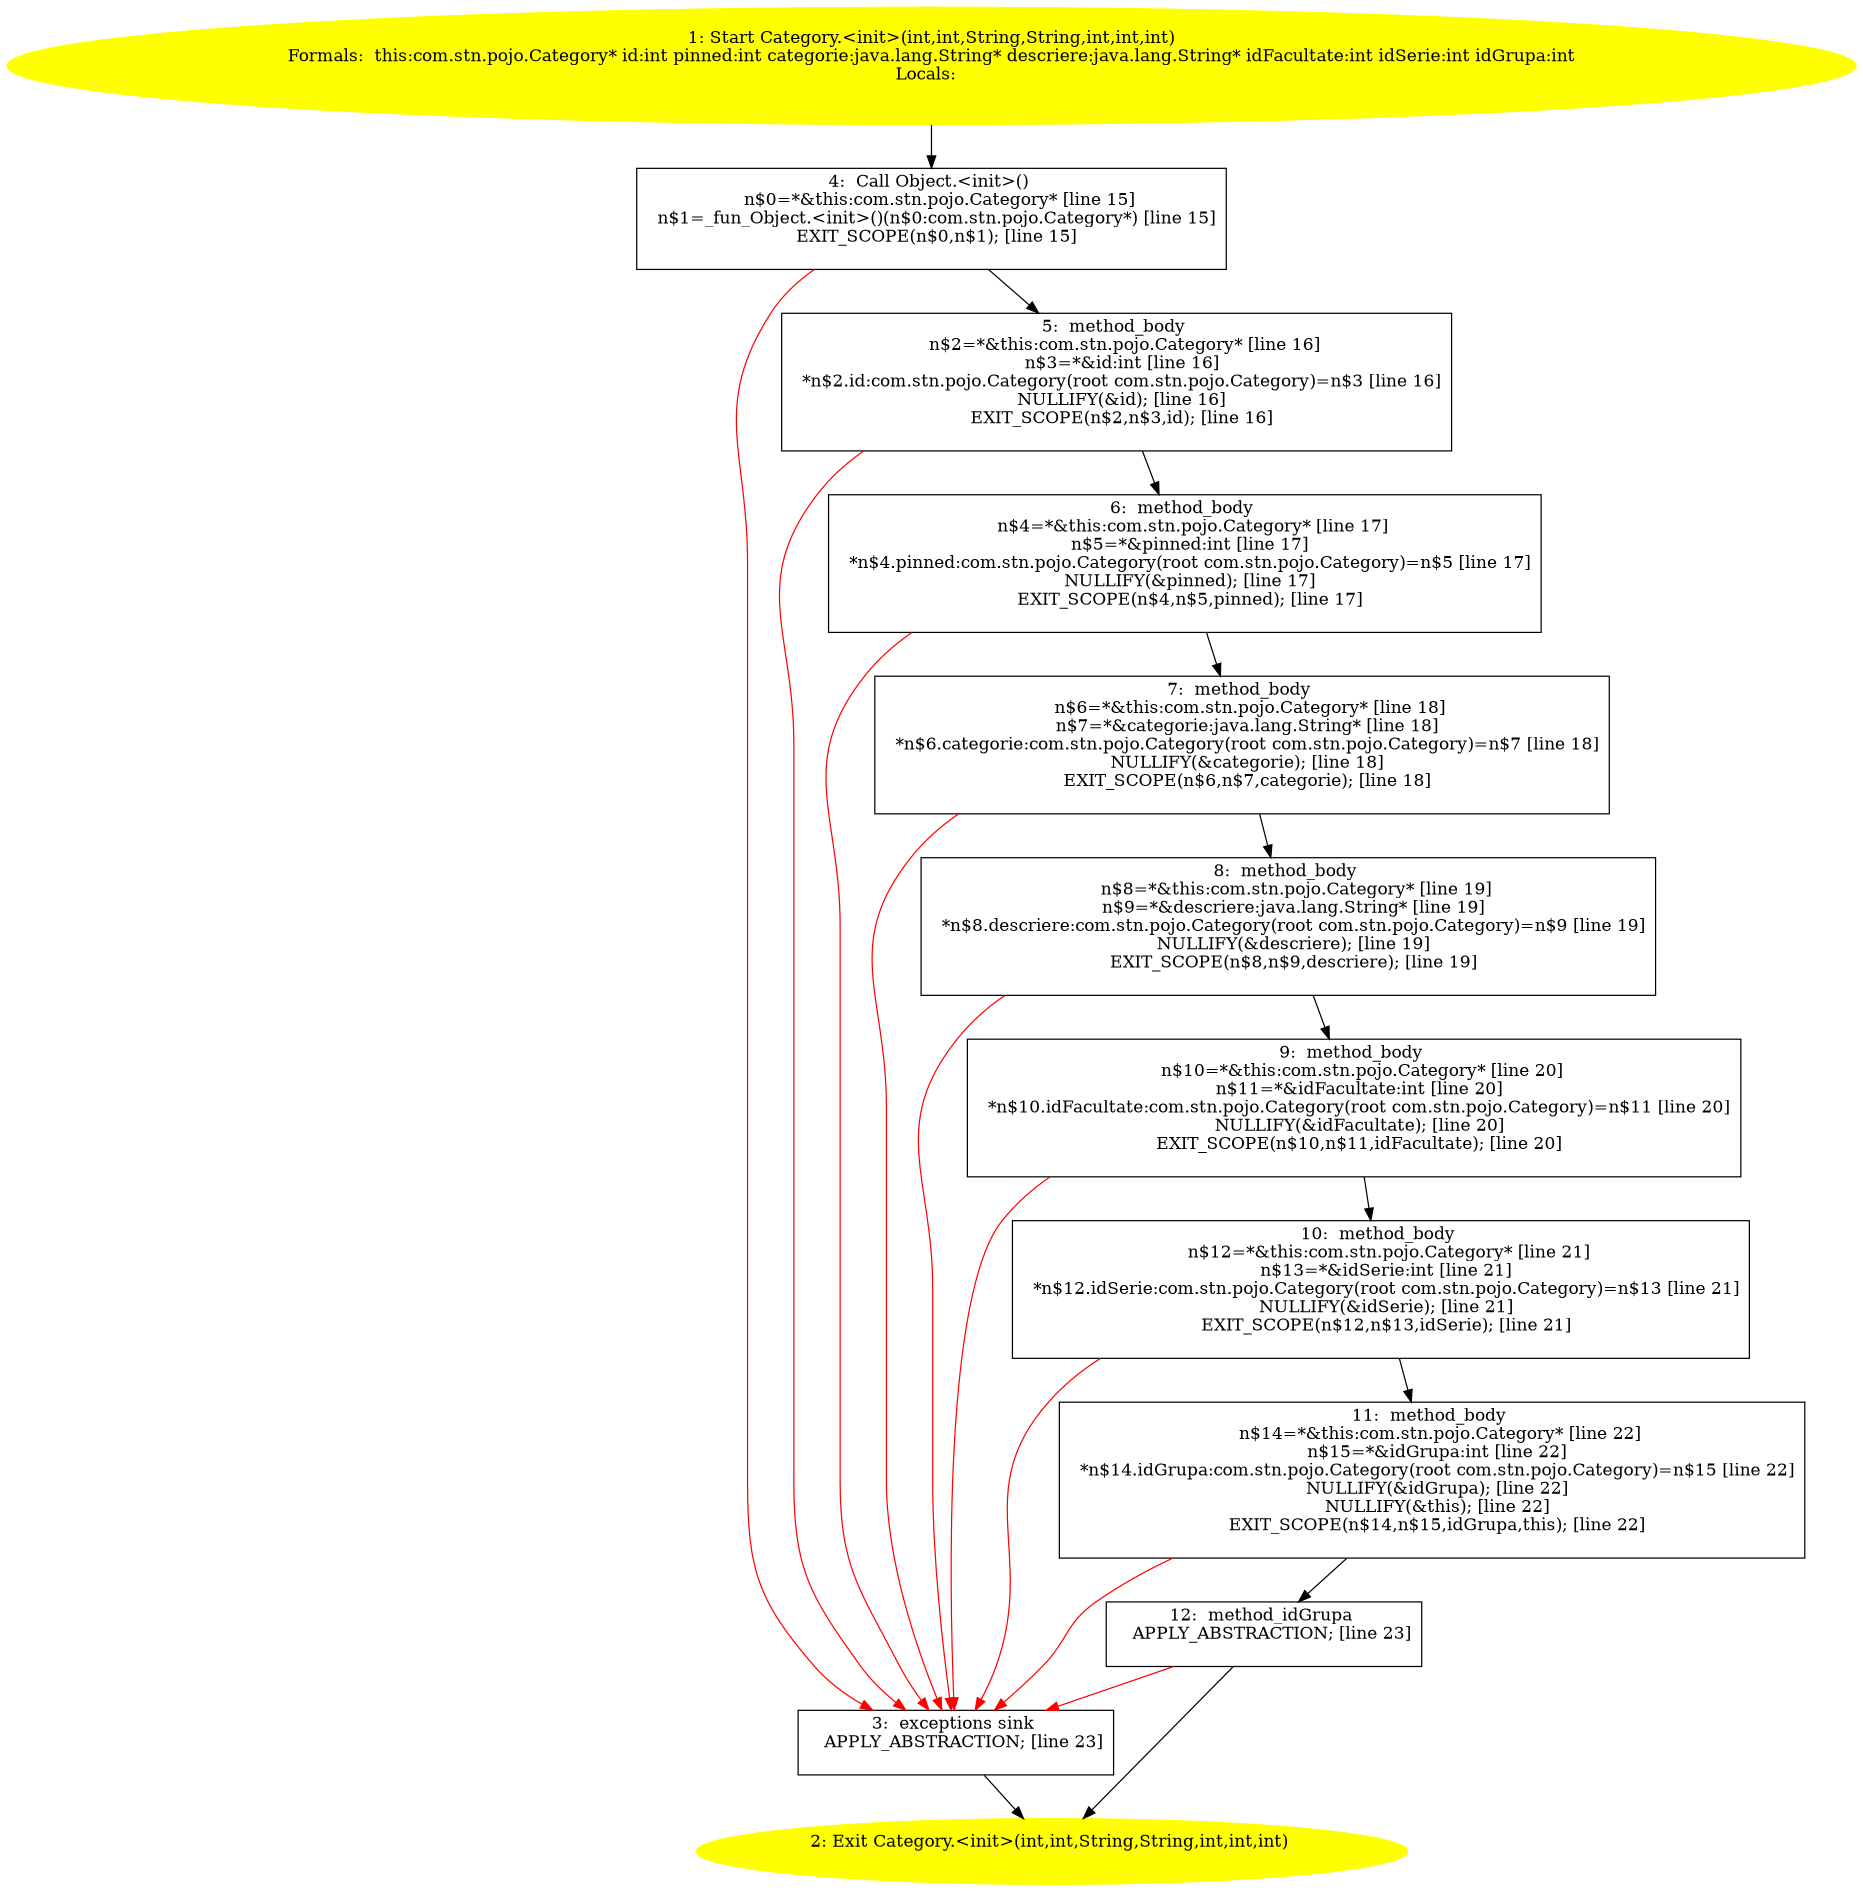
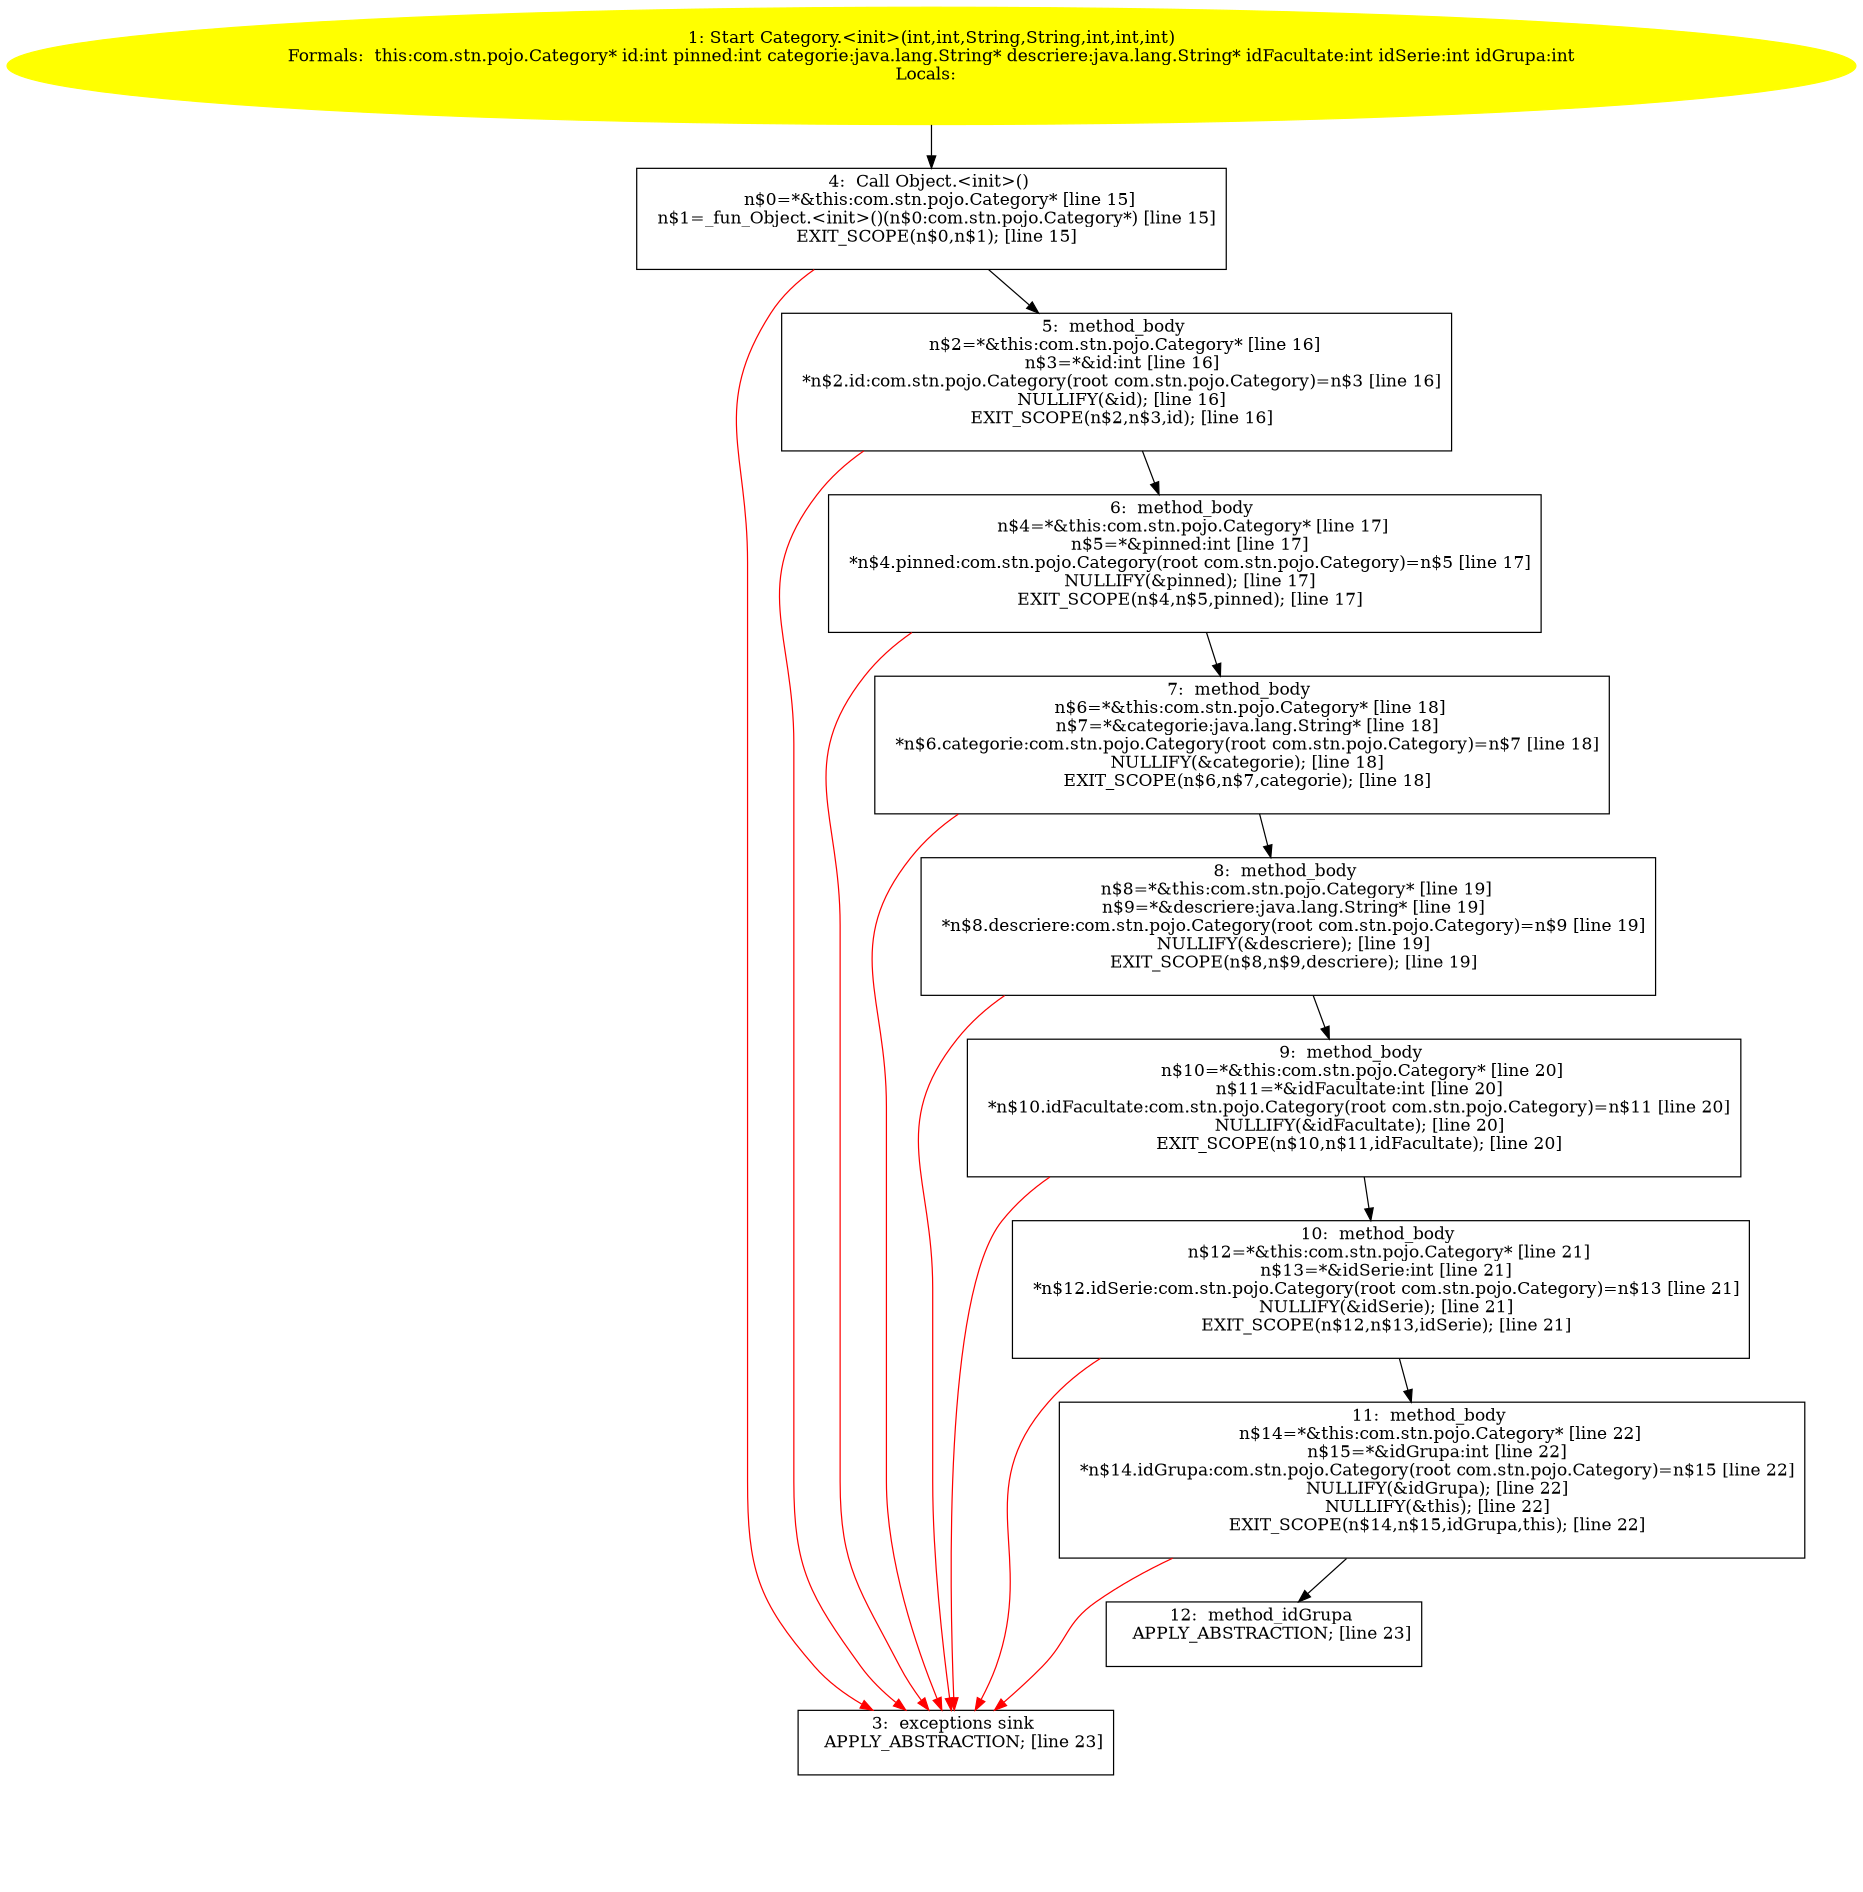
(1116, 1686) -> none
(1052, 1851) -> none
